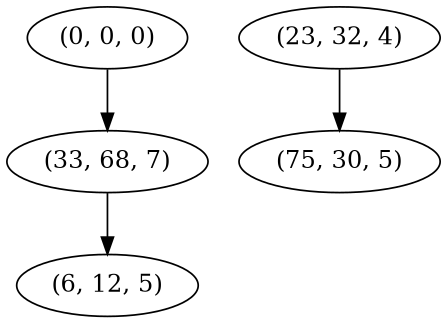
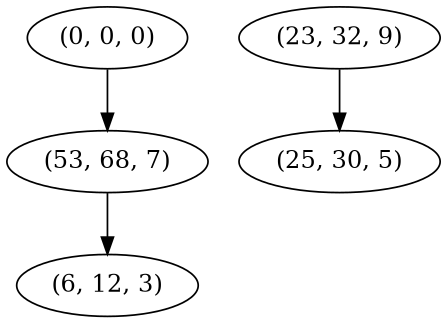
(340, 38) -> (340, 38)
(107, 162) -> (107, 162)
(340, 162) -> (340, 162)
(107, 285) -> (107, 285)
